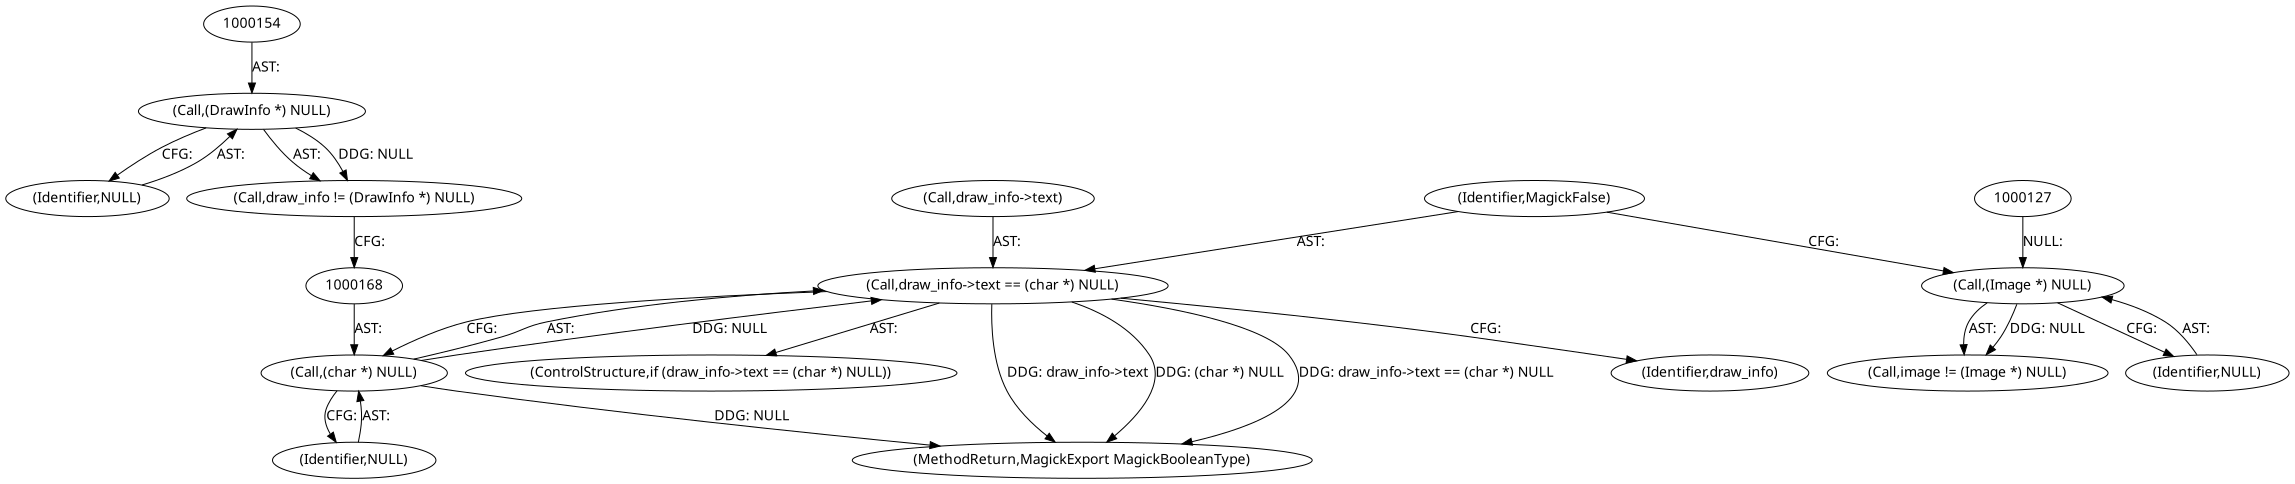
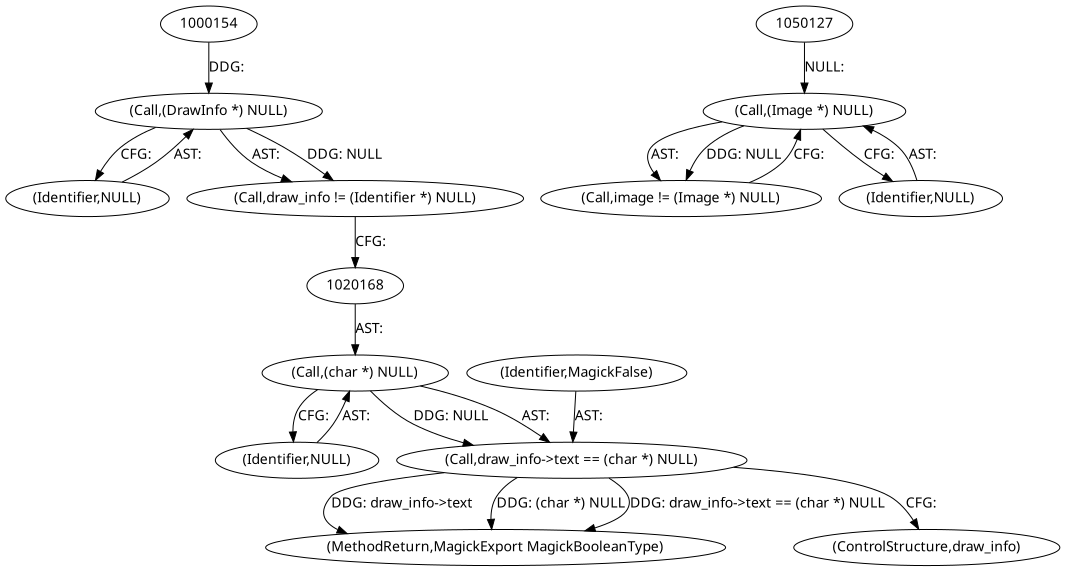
(268, 68) -> (229, 68)
(354, 199) -> (355, 199)
(993, 199) -> none
(2023, 199) -> (804, 24)
(1775, 242) -> (778, 166)
(354, 286) -> (355, 286)
(606, 304) -> none
(711, 373) -> none
(1710, 373) -> (927, 548)
(675, 418) -> none
